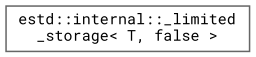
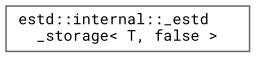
(128, 29) -> (128, 29)
